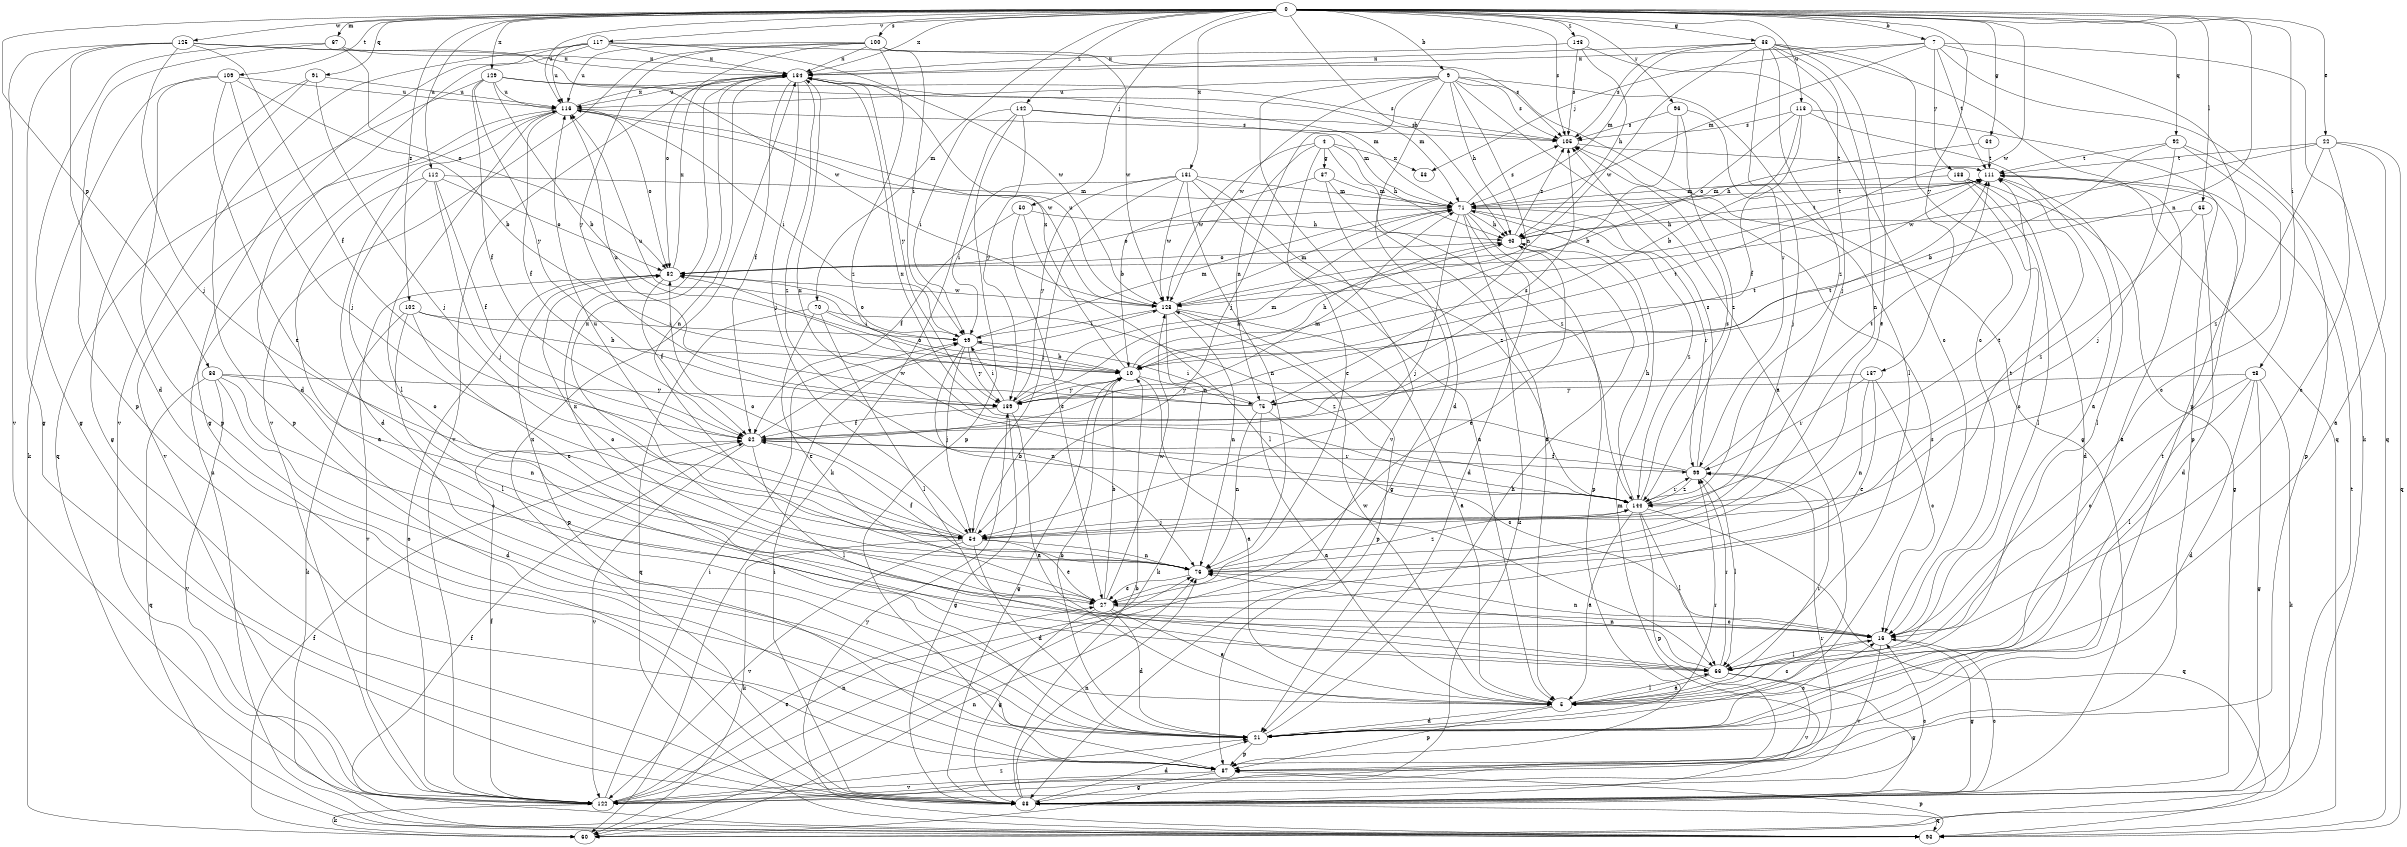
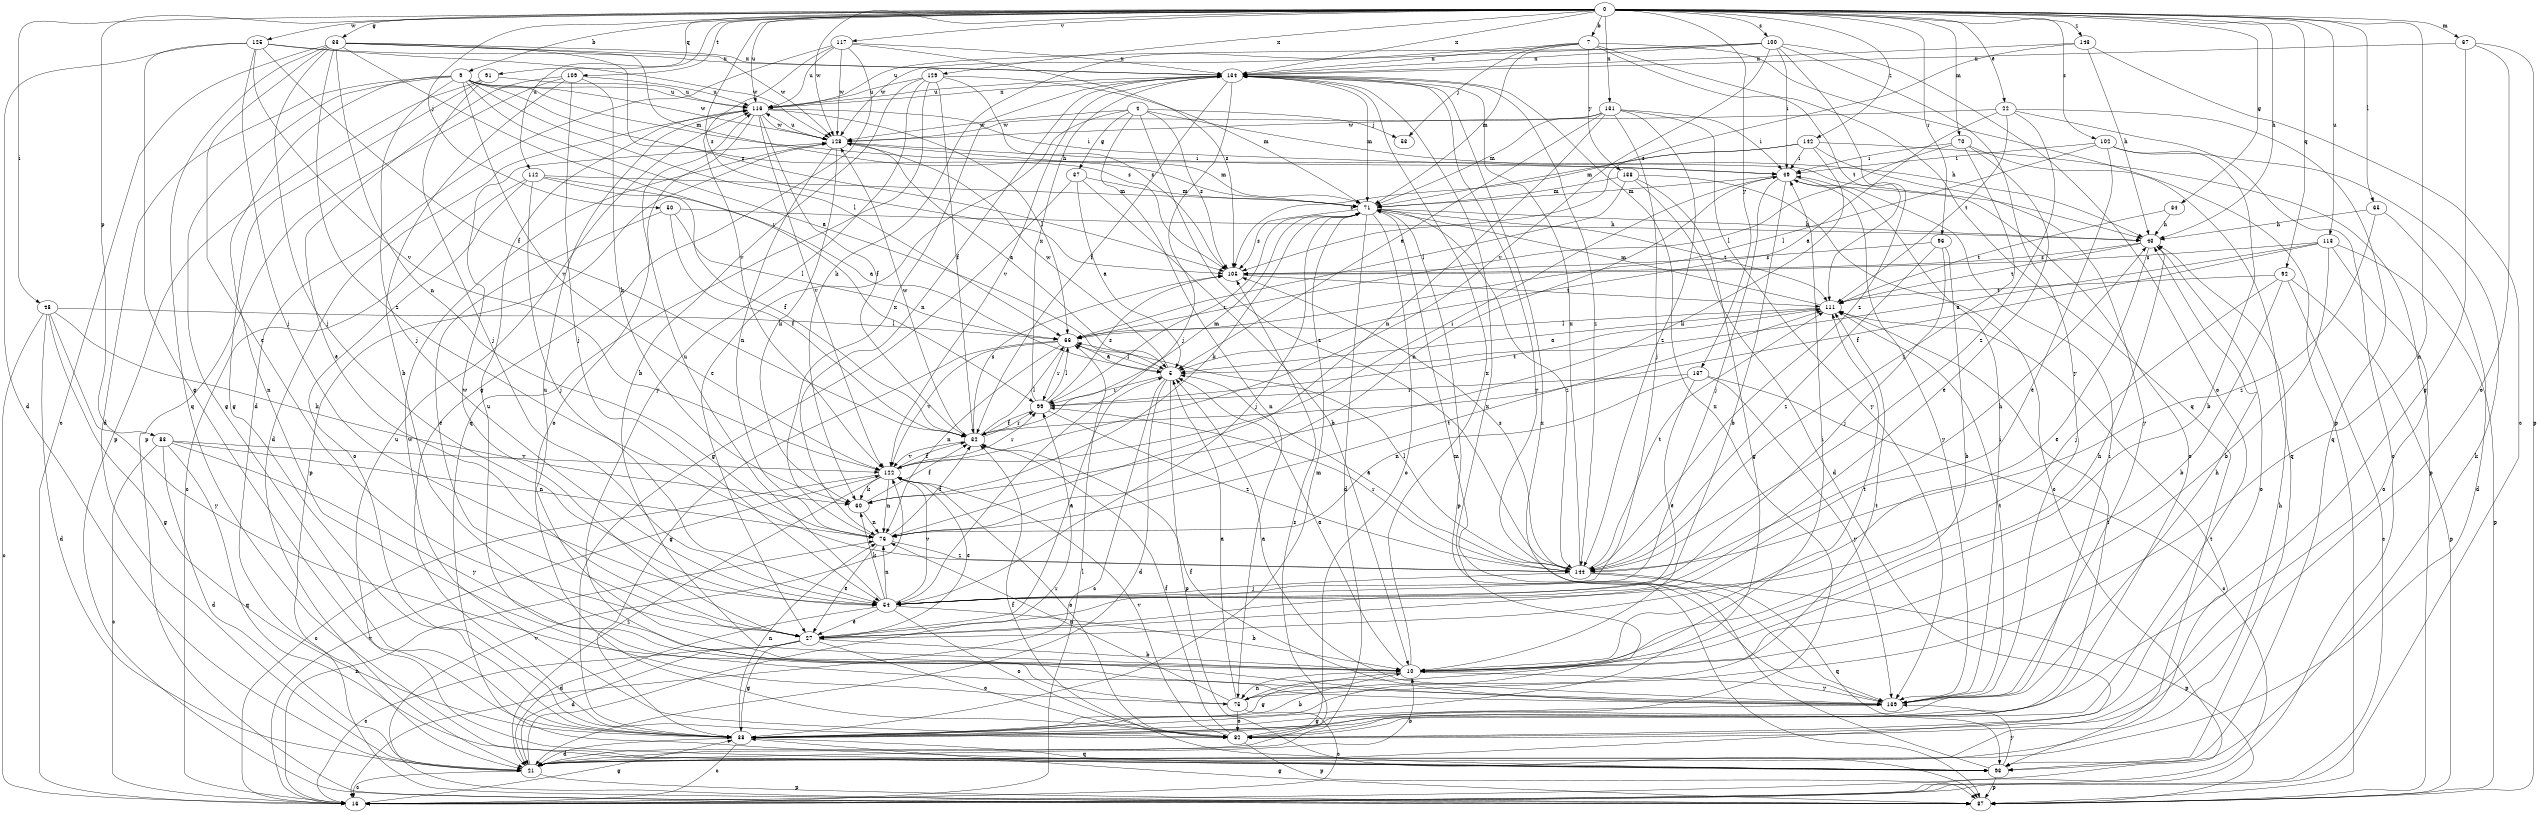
(1065, 123) -> (1191, 179)
(1396, 159) -> (1374, 125)
(435, 407) -> (187, 490)
(700, 529) -> (1532, 478)
